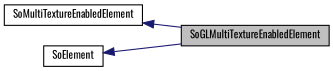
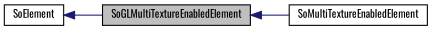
(167, 26) -> (275, 15)
